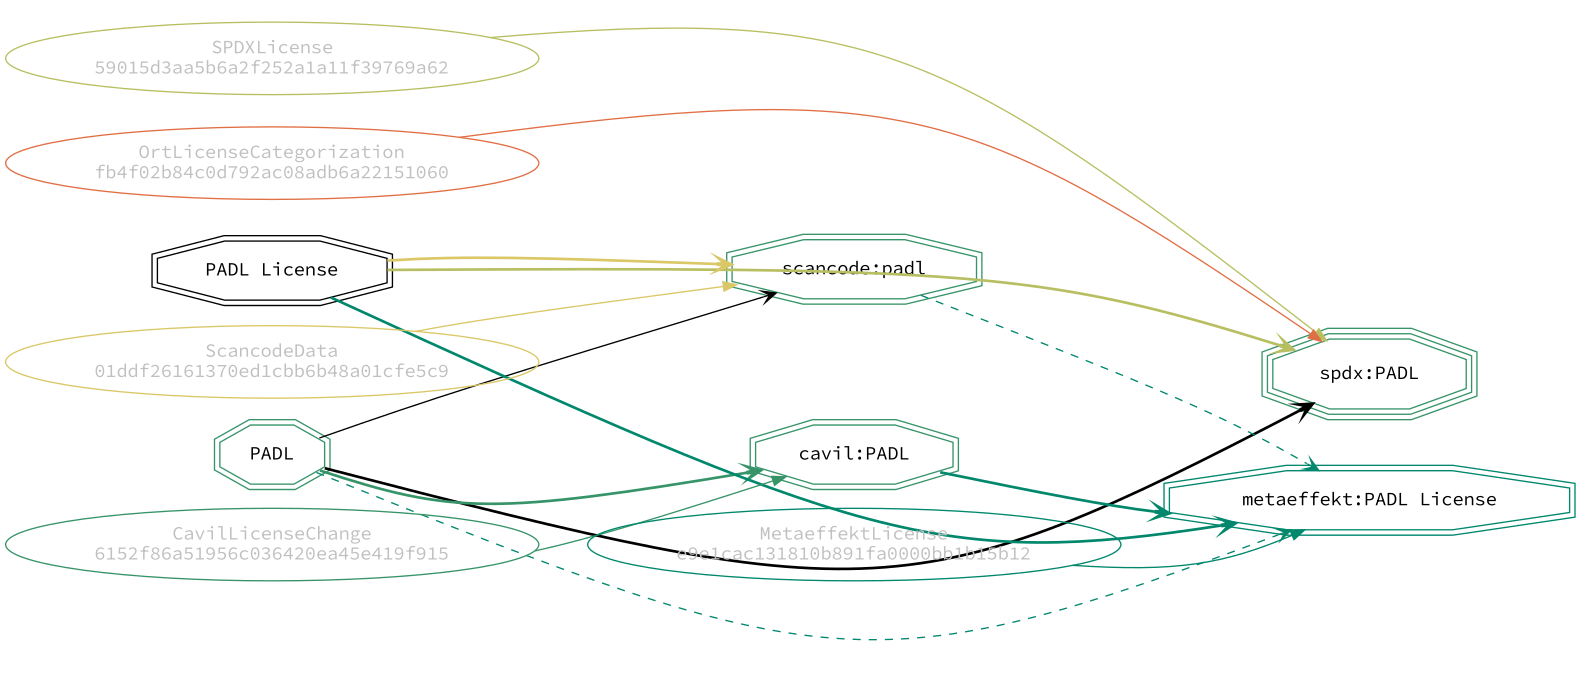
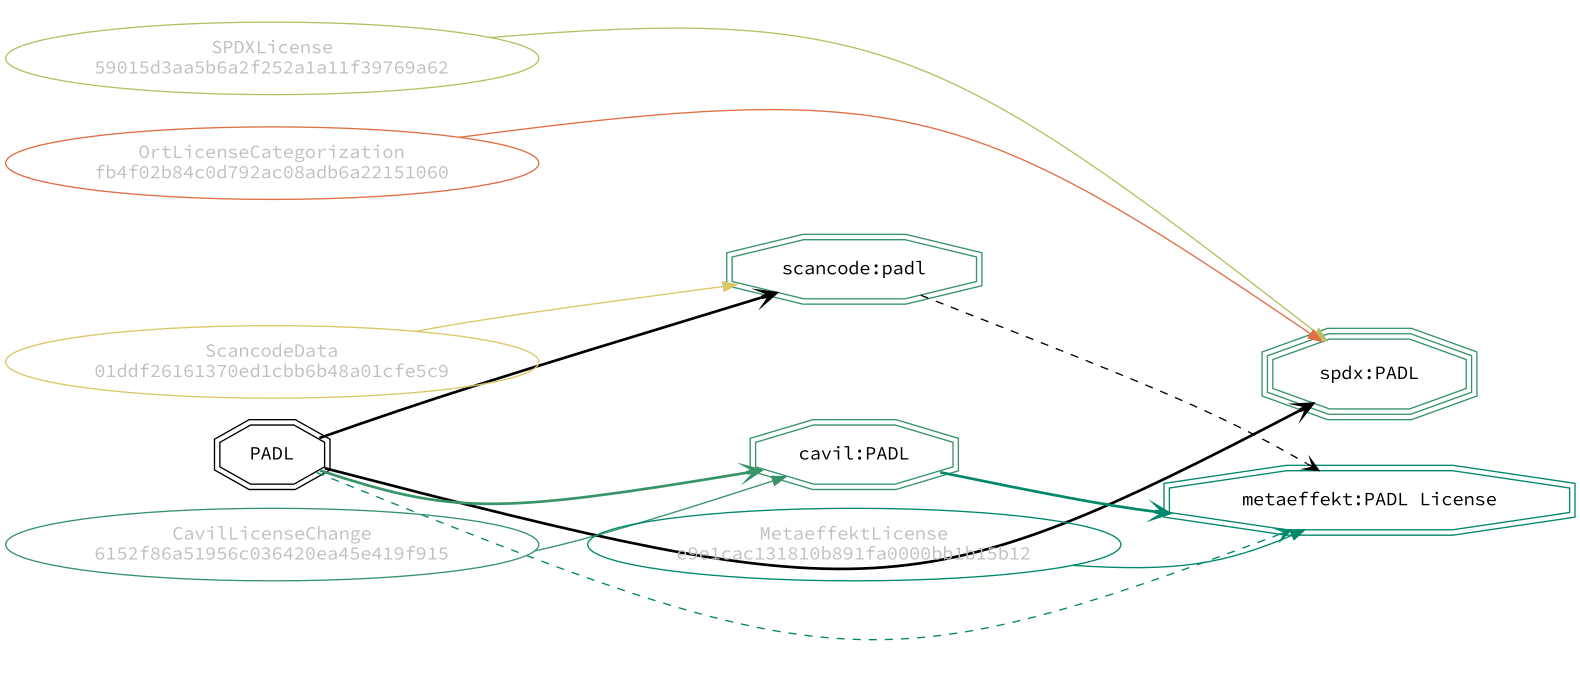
(272, 271) -> none
(541, 365) -> (541, 365)
(1117, 373) -> (1117, 373)
(272, 455) -> (272, 455)
